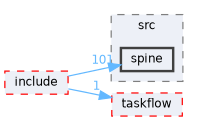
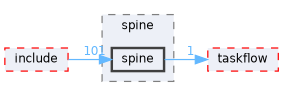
(147, 26) -> (138, 26)
(84, 92) -> (181, 60)
